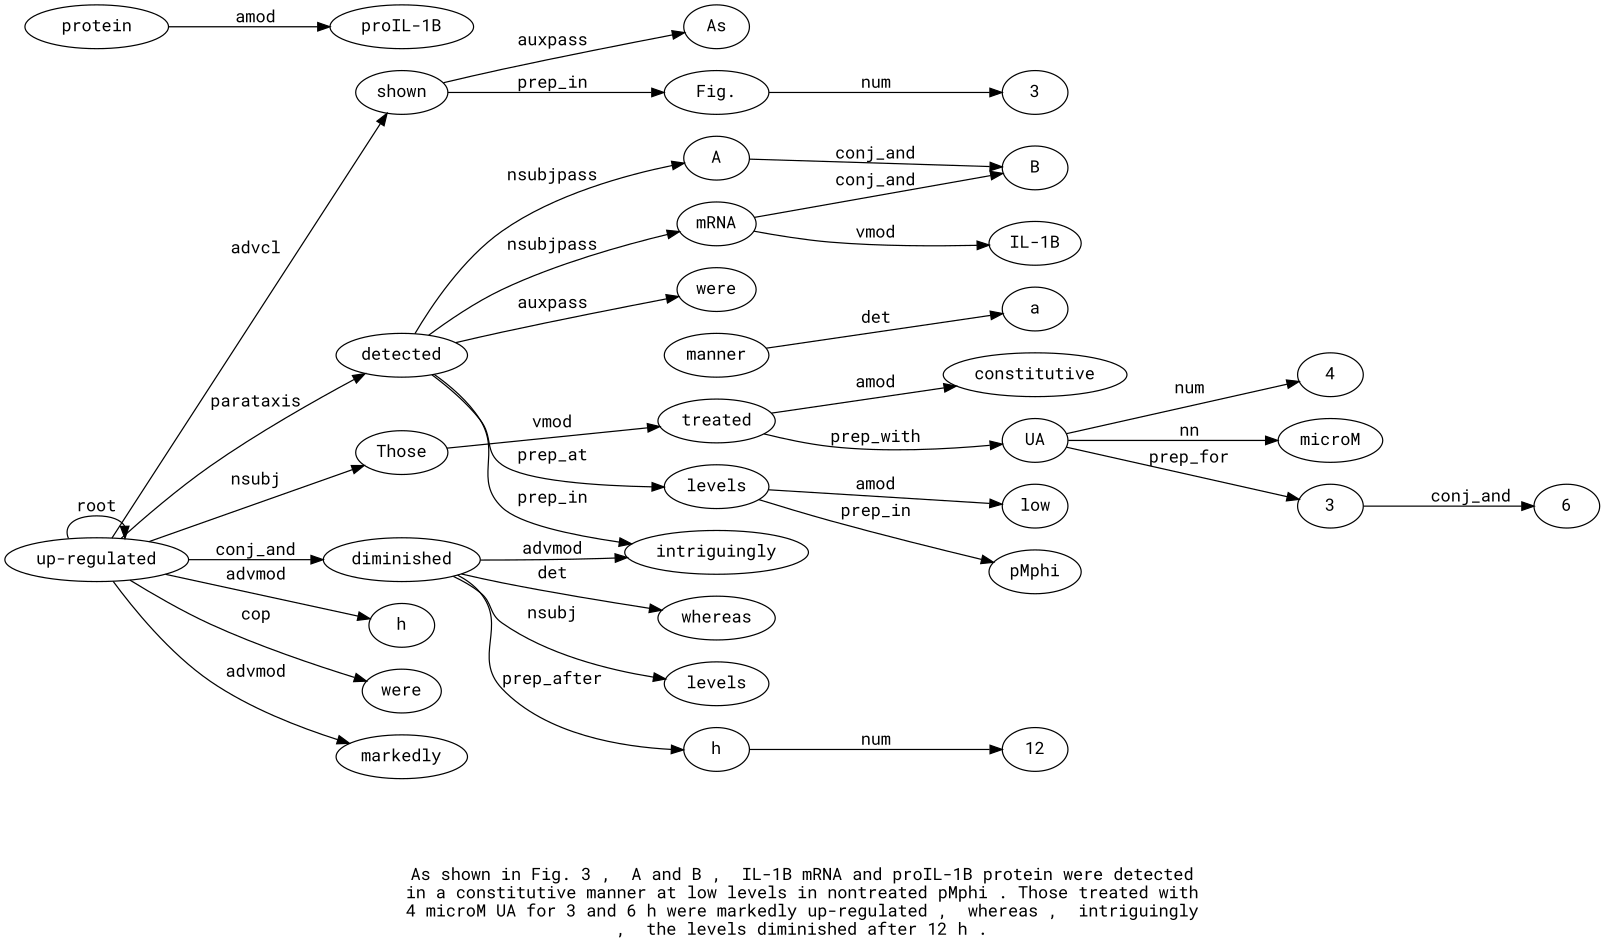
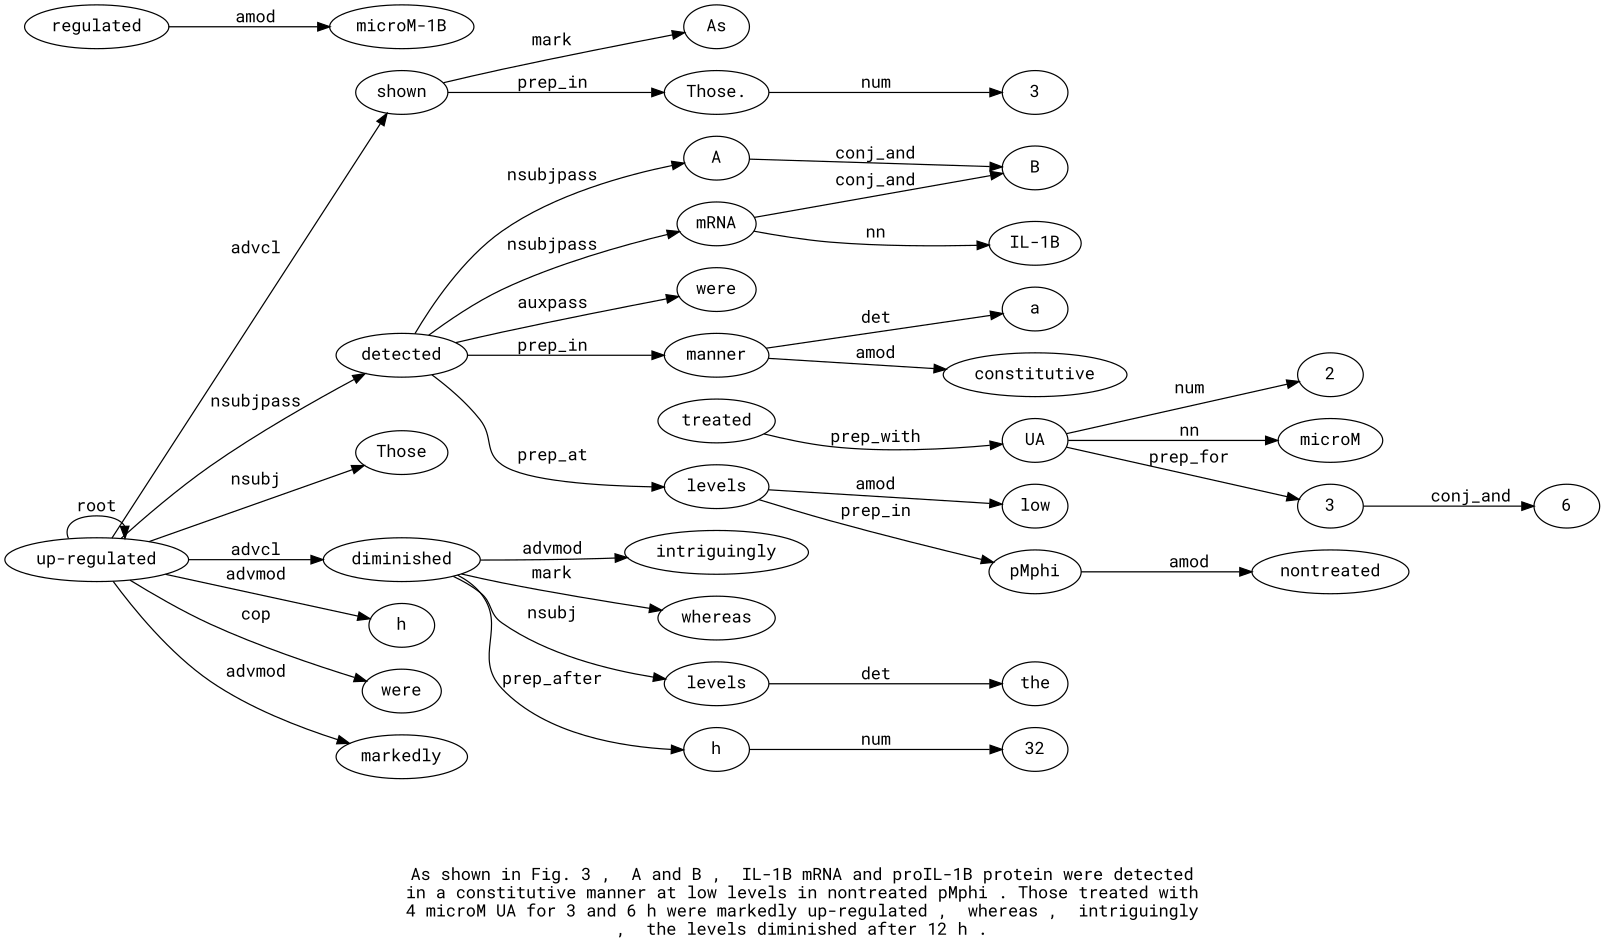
(97, 27) -> (97, 27)
(402, 27) -> (402, 27)
(552, 41) -> (552, 41)
(717, 92) -> (717, 92)
(876, 233) -> (876, 233)
(1330, 375) -> (1330, 375)
(858, 401) -> (851, 363)
(256, 402) -> (256, 402)
(547, 438) -> none
(492, 493) -> (560, 355)
(256, 551) -> (256, 551)
none -> (1330, 572)
(552, 574) -> (552, 574)
none -> (1035, 684)
(1035, 749) -> (1035, 749)
